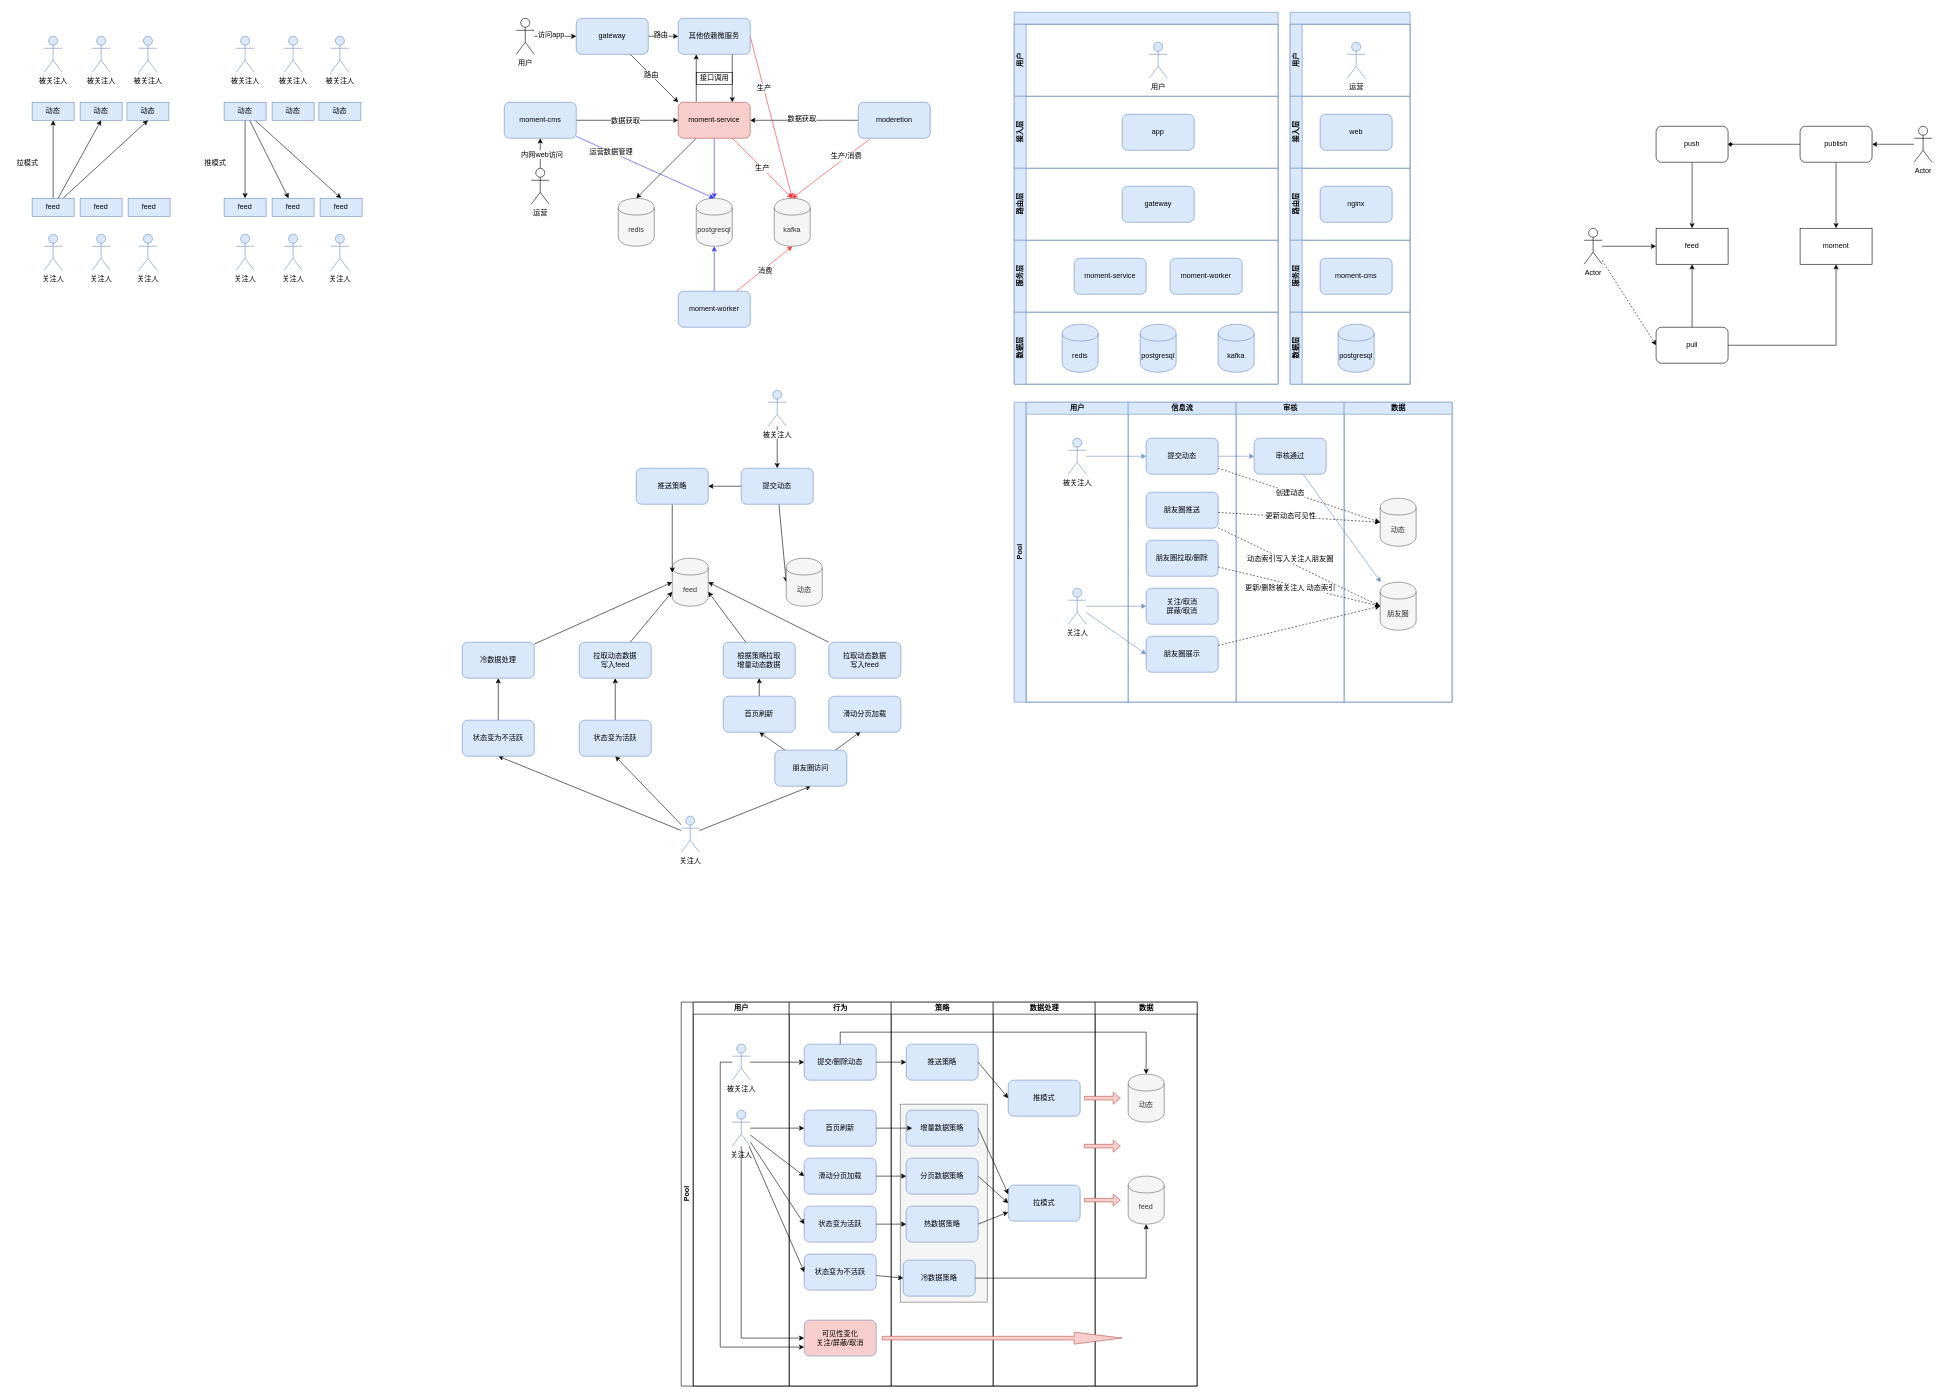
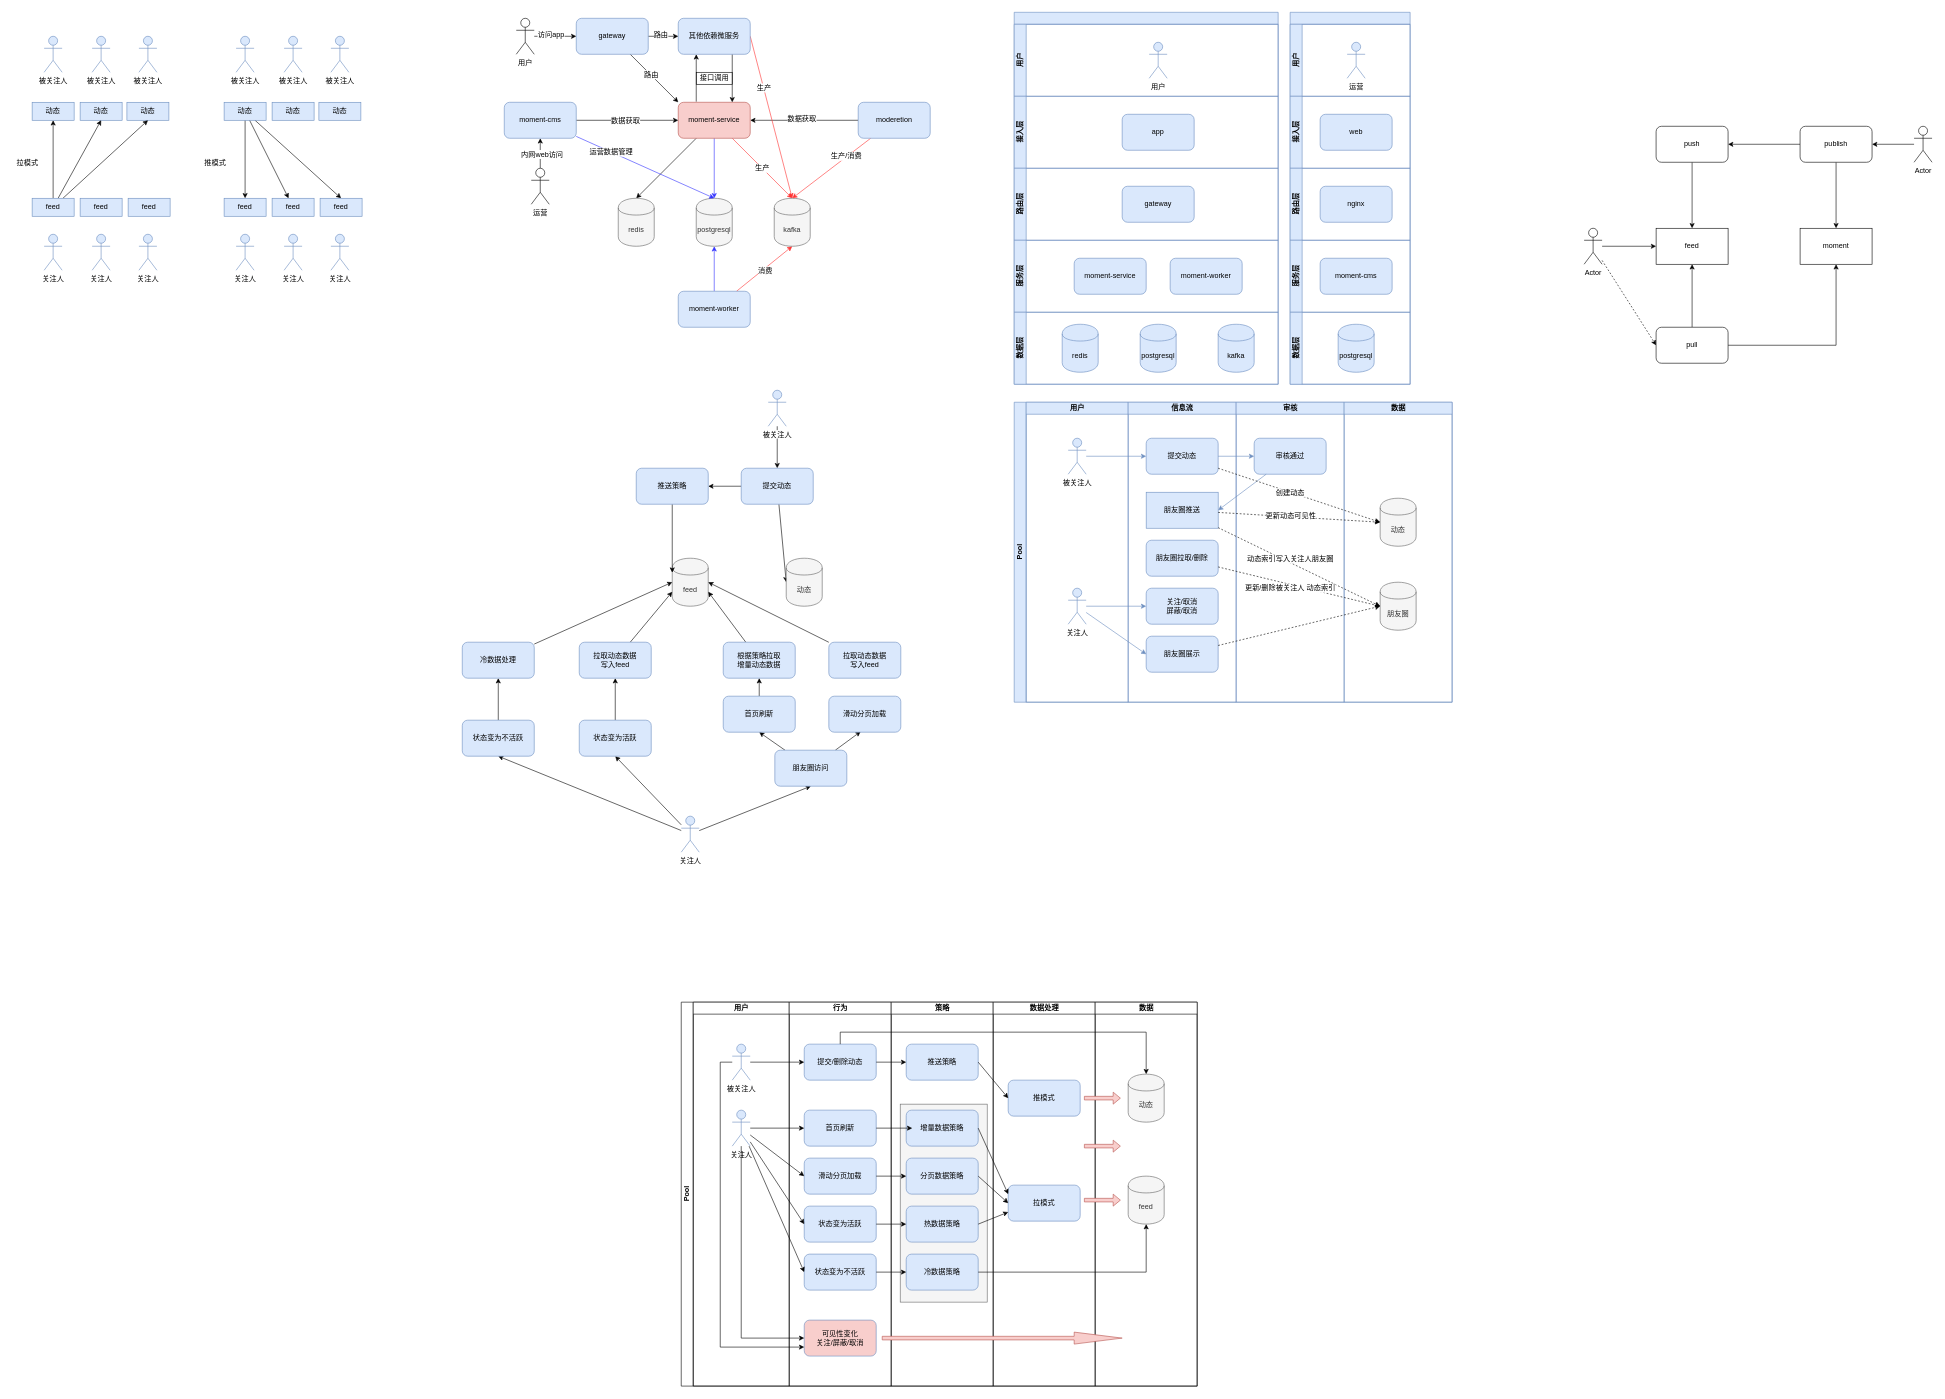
(1734, 144) -> (1733, 144)
(1182, 510) -> (1182, 510)
(1341, 527) -> (1244, 491)
(939, 1278) -> (942, 1272)
